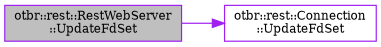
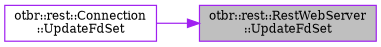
(197, 23) -> (172, 23)
